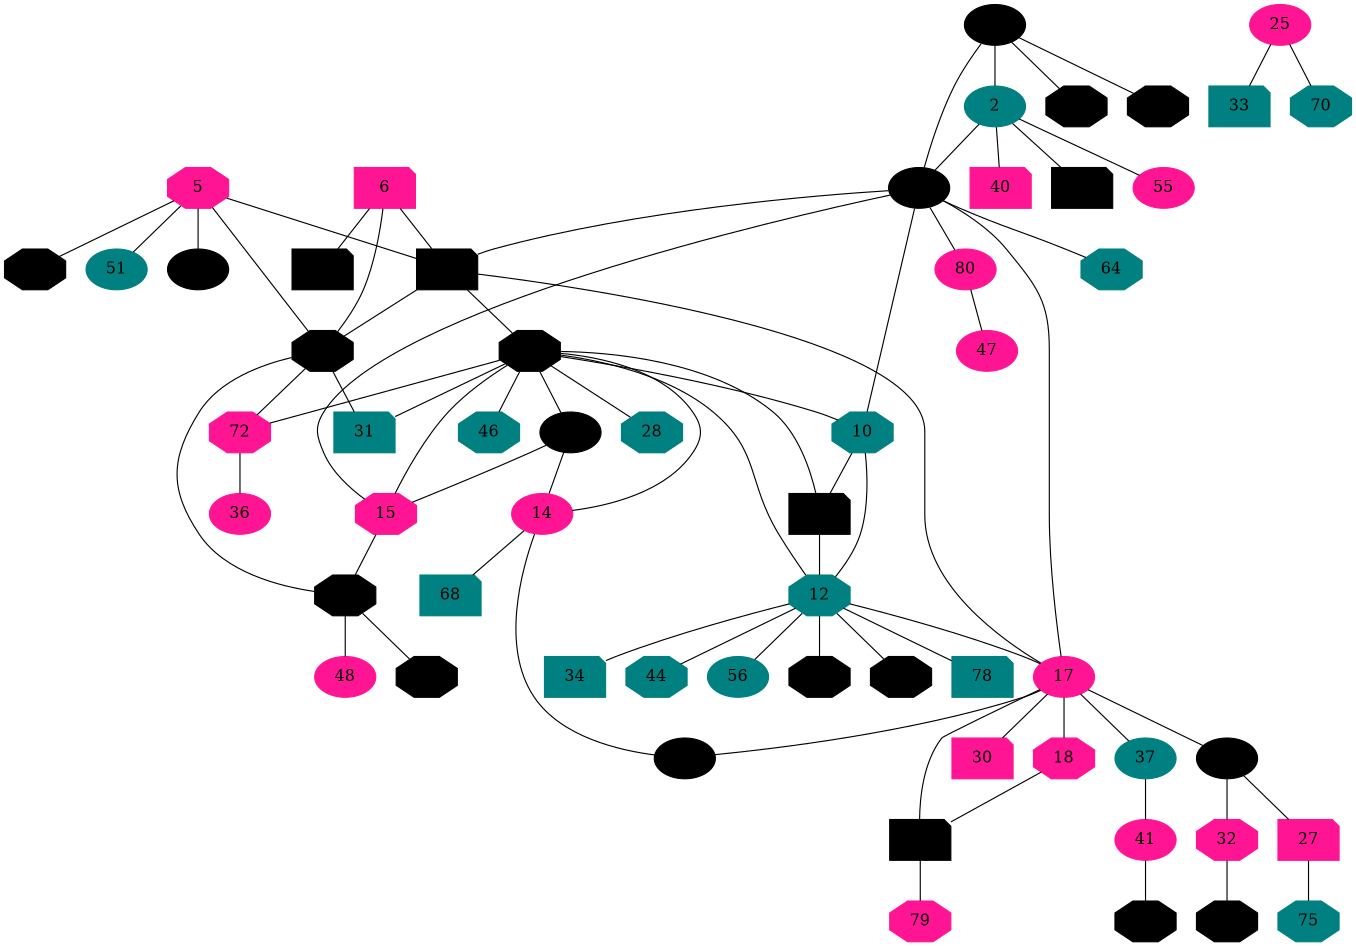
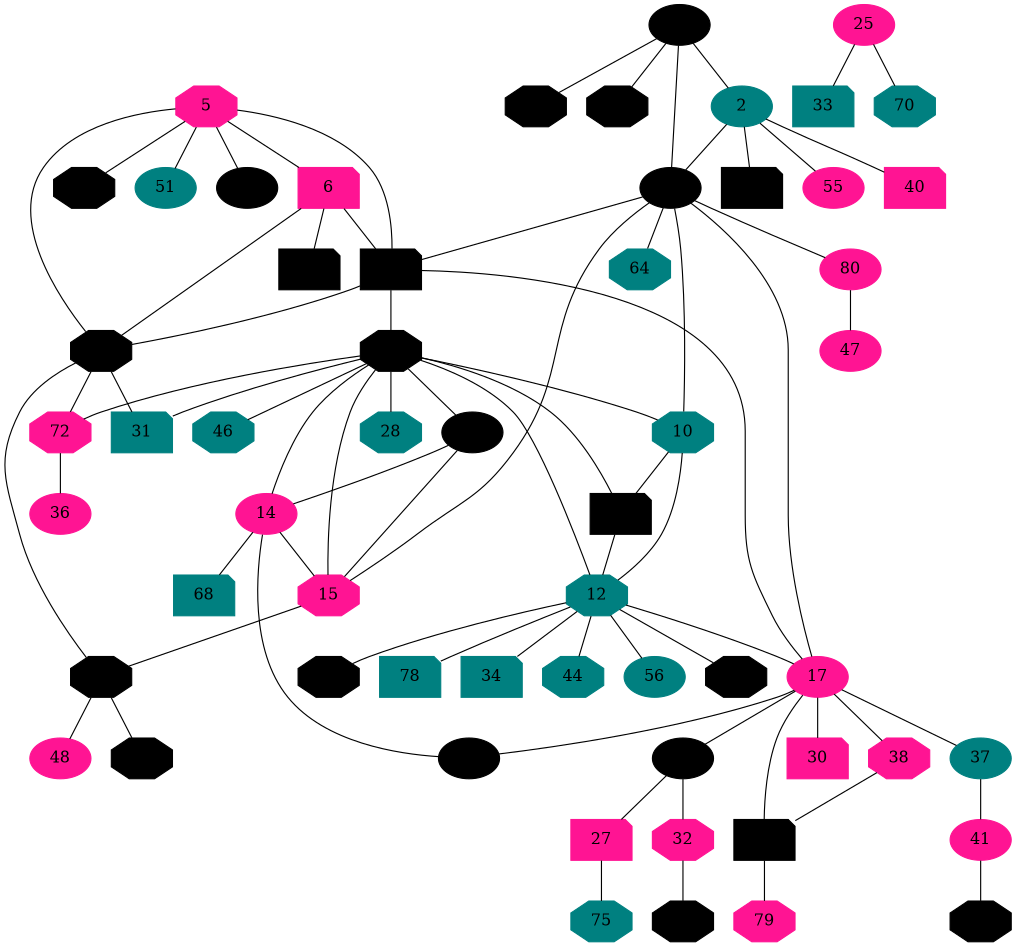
none -> (263, 144)
none -> (297, 554)
(1064, 758) -> (899, 758)
